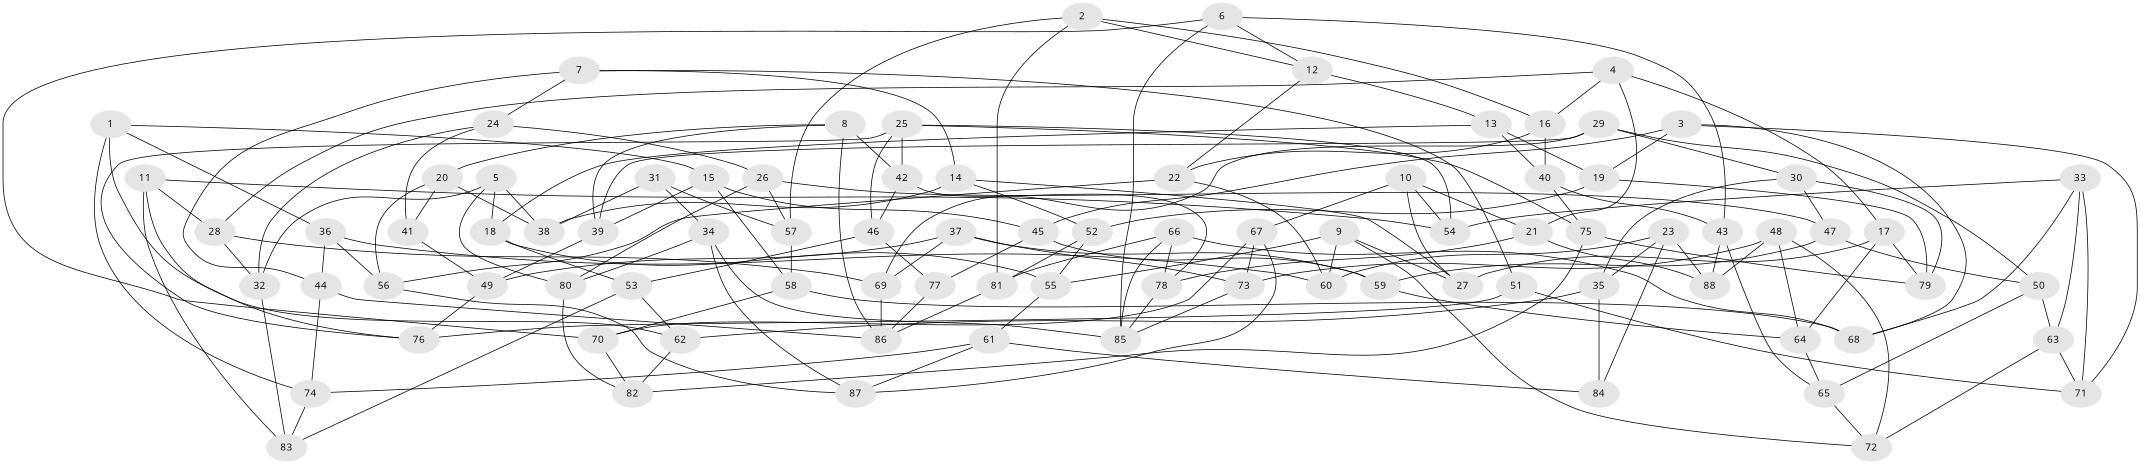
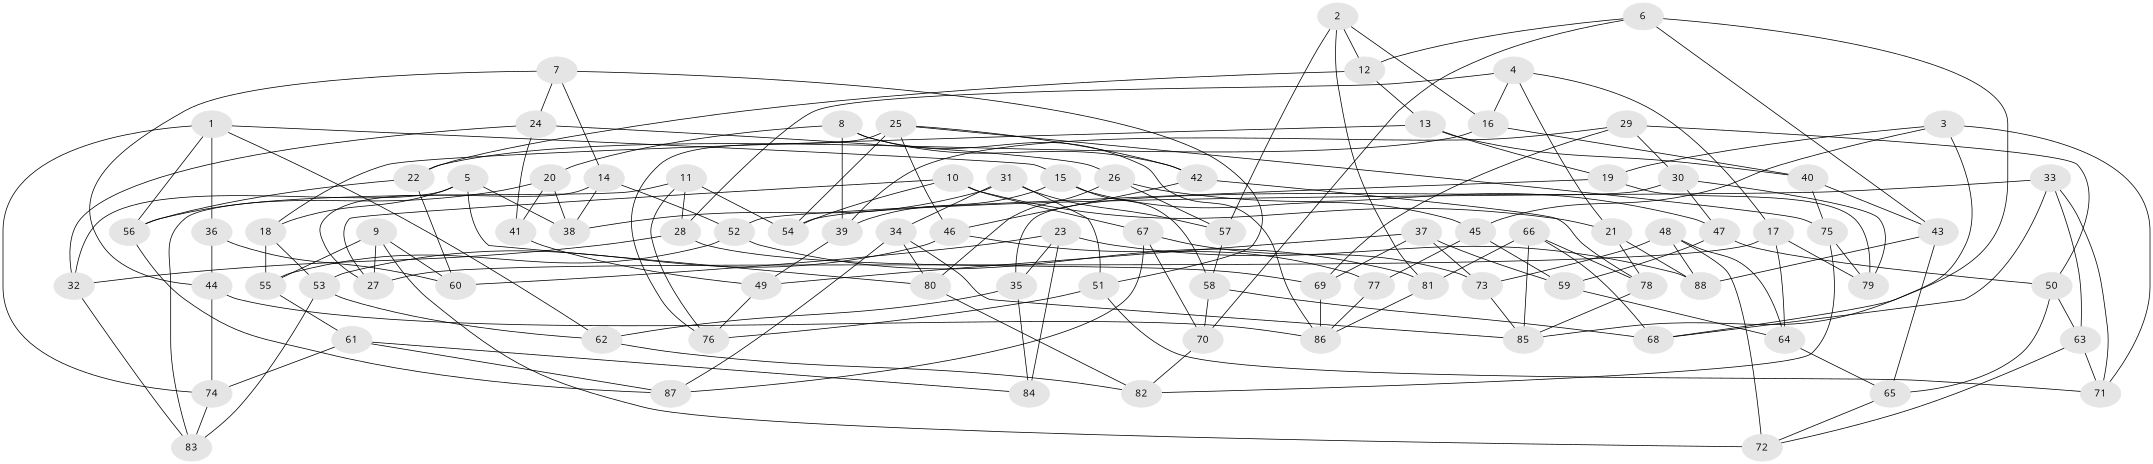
none -> (1092, 225)
(355, 259) -> (169, 180)
